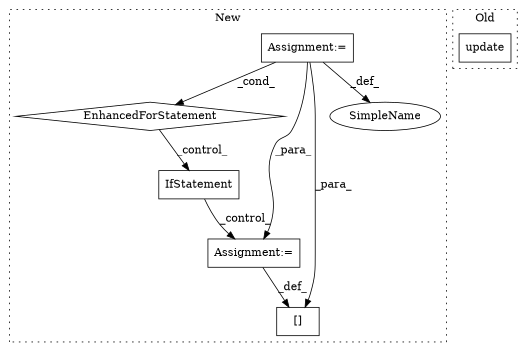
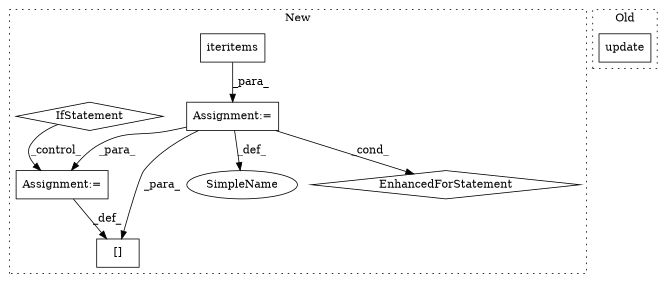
none -> (233, 48)
(172, 147) -> none
(199, 185) -> (90, 116)
